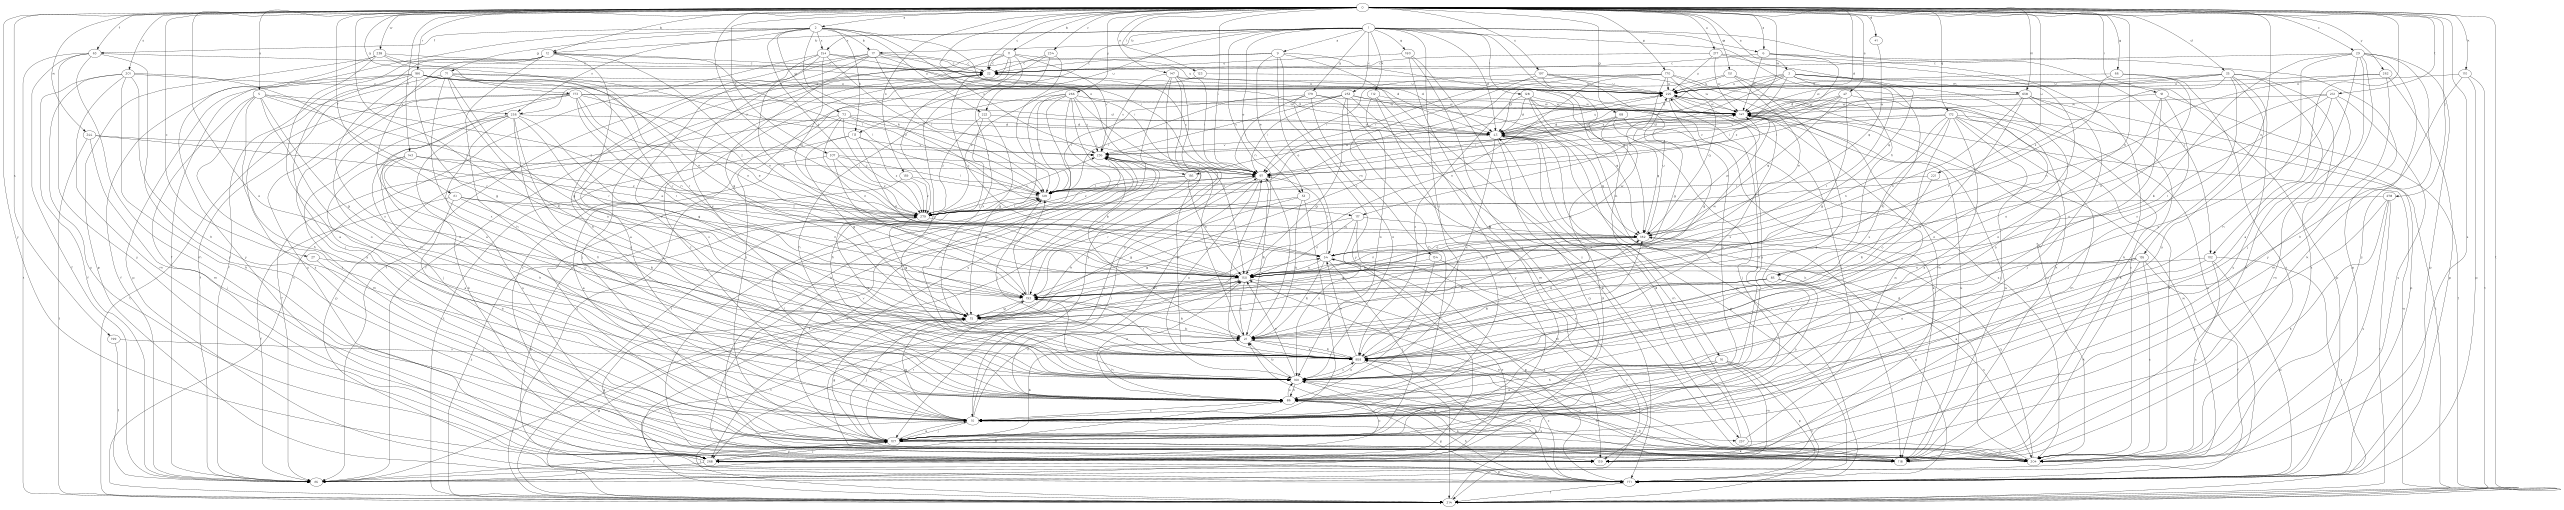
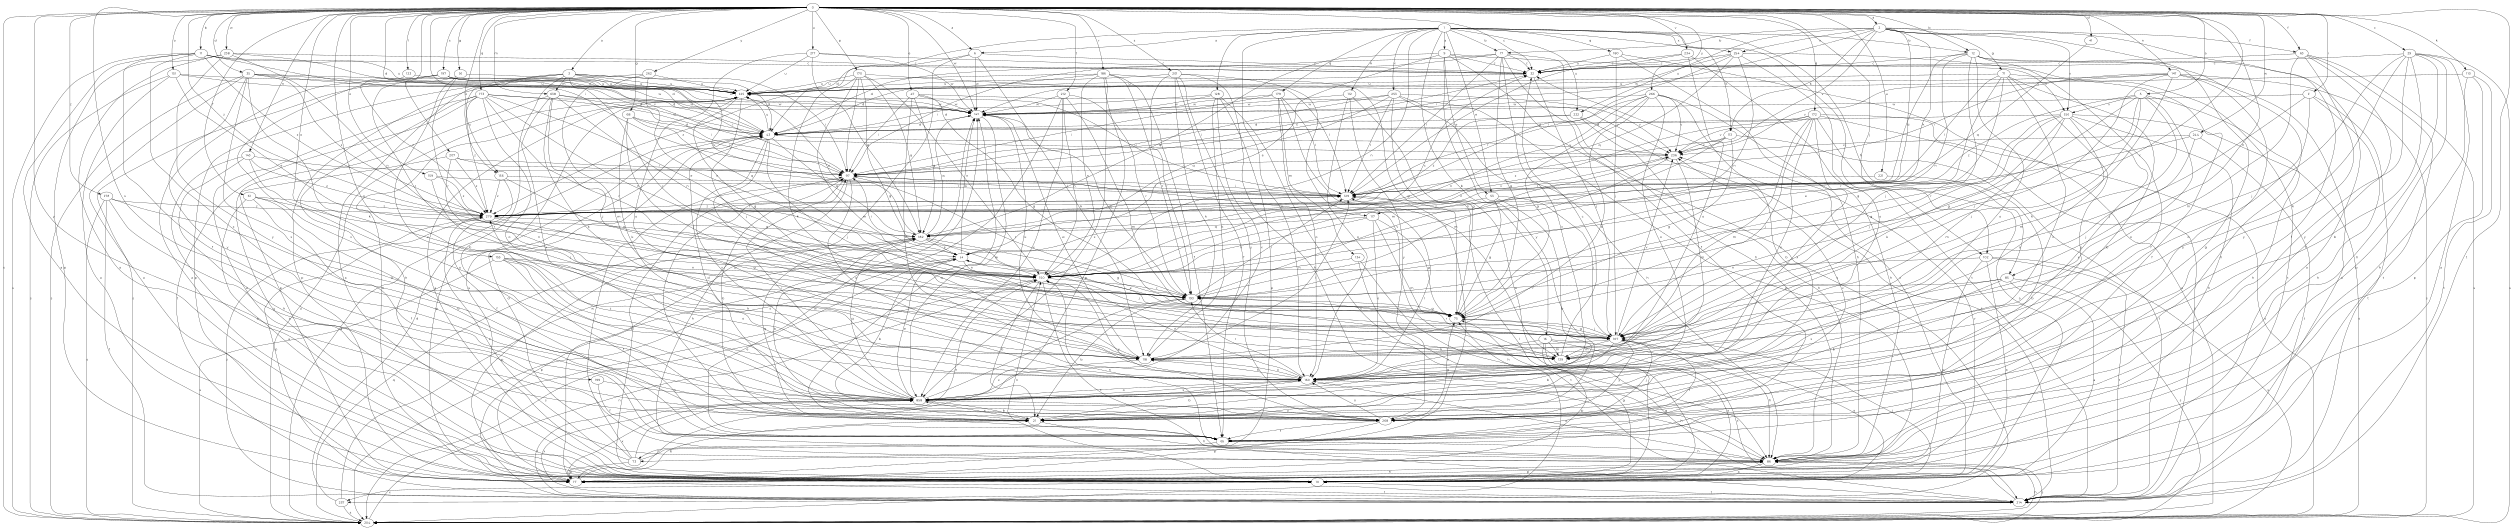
(410, 183) -> (928, 446)
(313, 257) -> none
(1179, 315) -> (1118, 404)
(1062, 322) -> none
(580, 395) -> (2373, 517)
